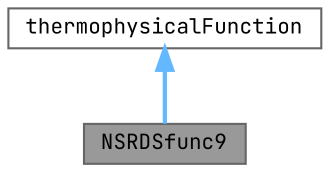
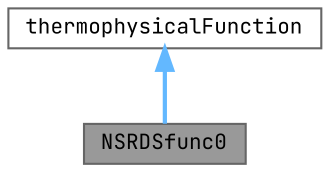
(165, 144) -> (165, 144)
